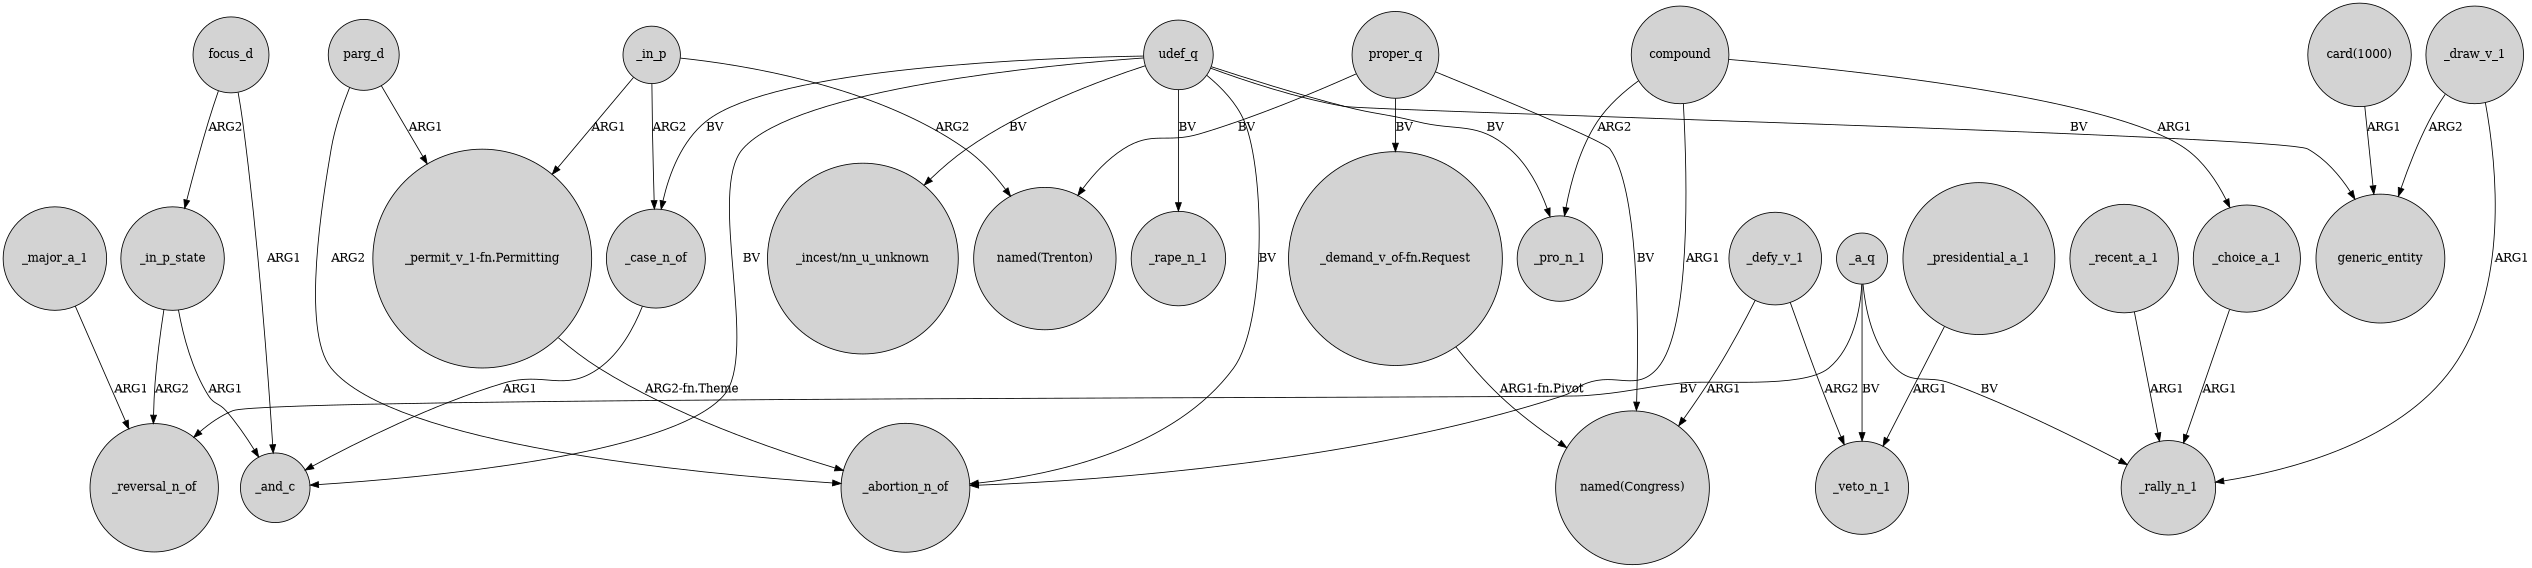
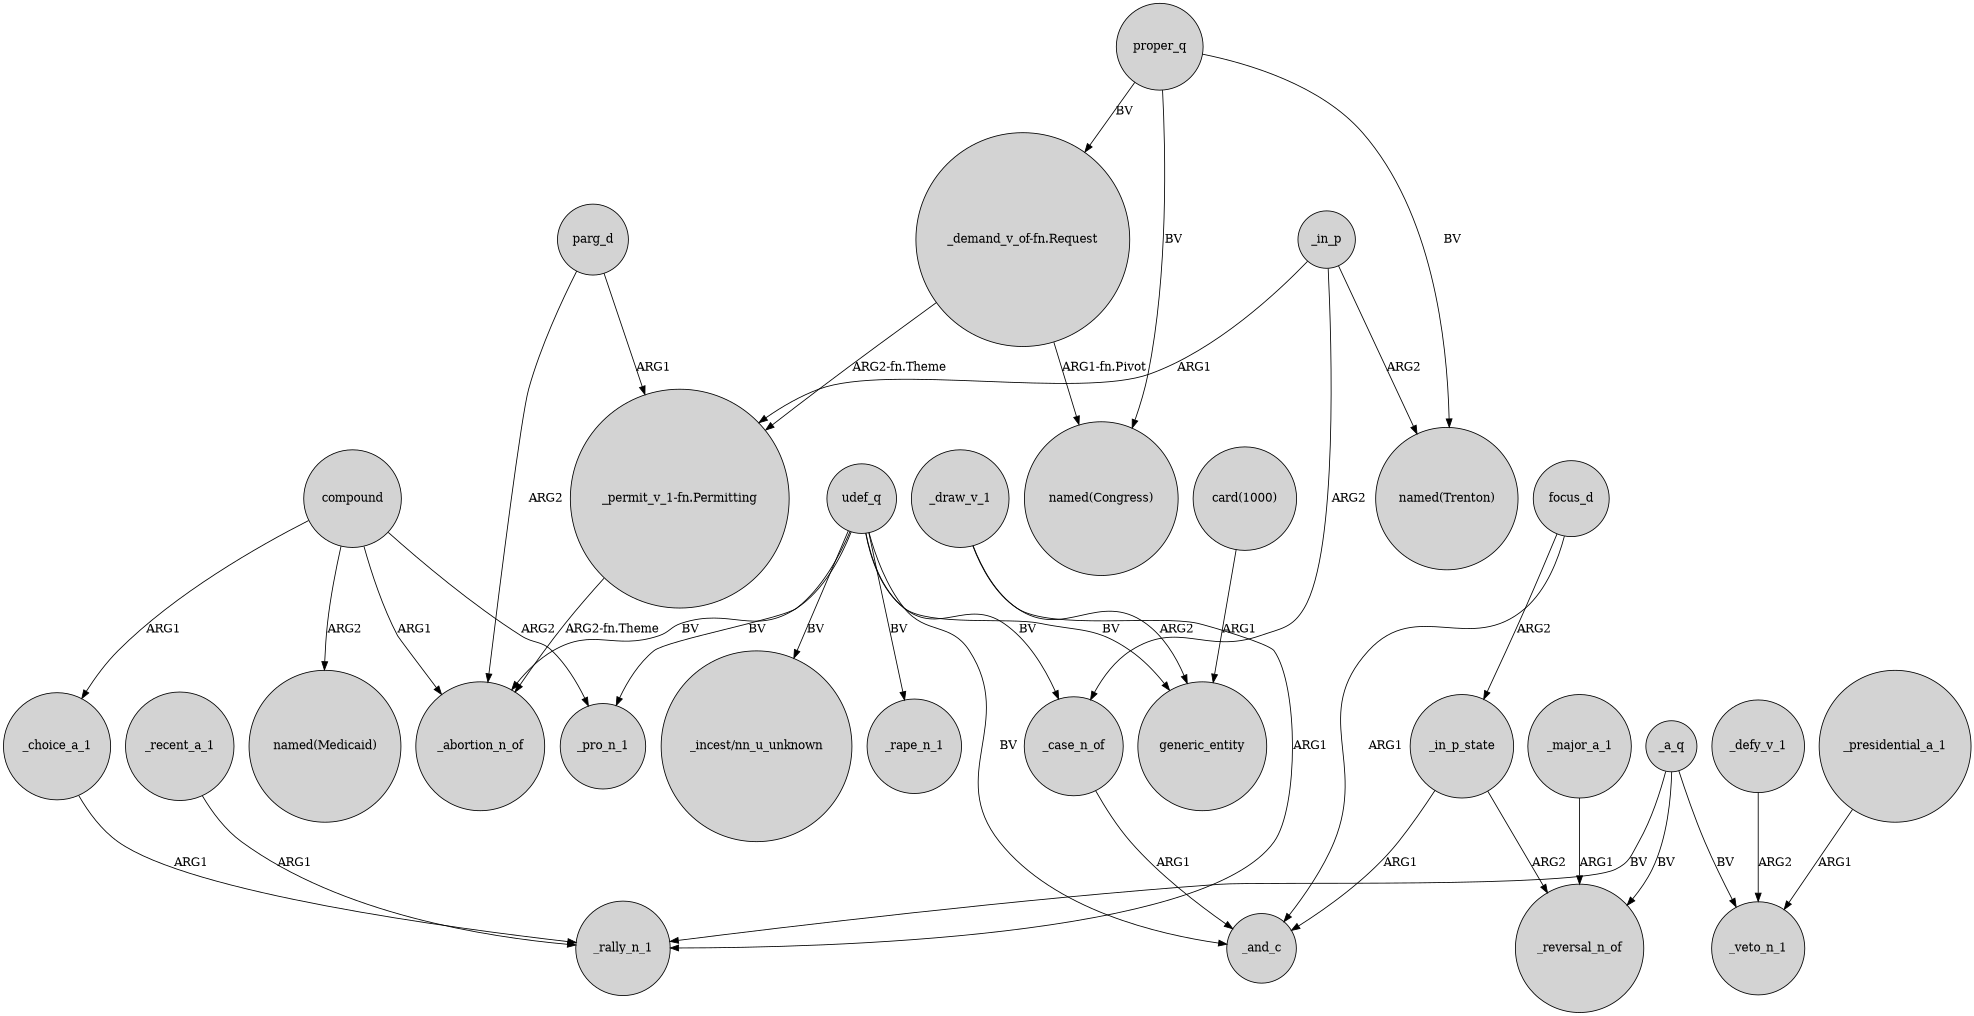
(1722, 361) -> none
none -> (854, 363)
none -> (325, 746)
